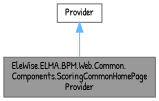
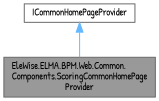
(80, 13) -> (80, 13)
